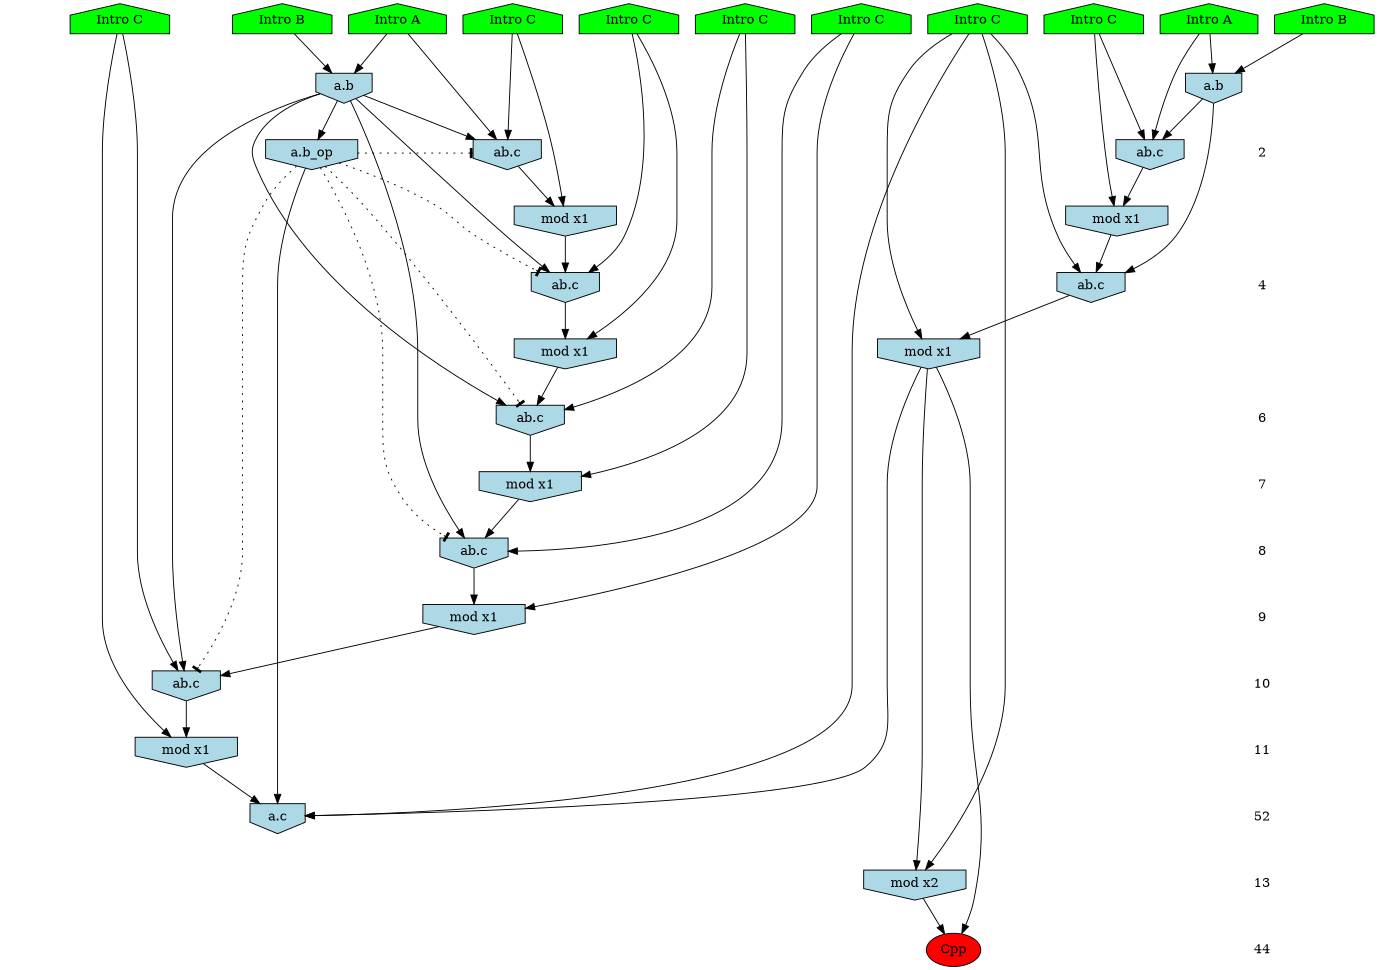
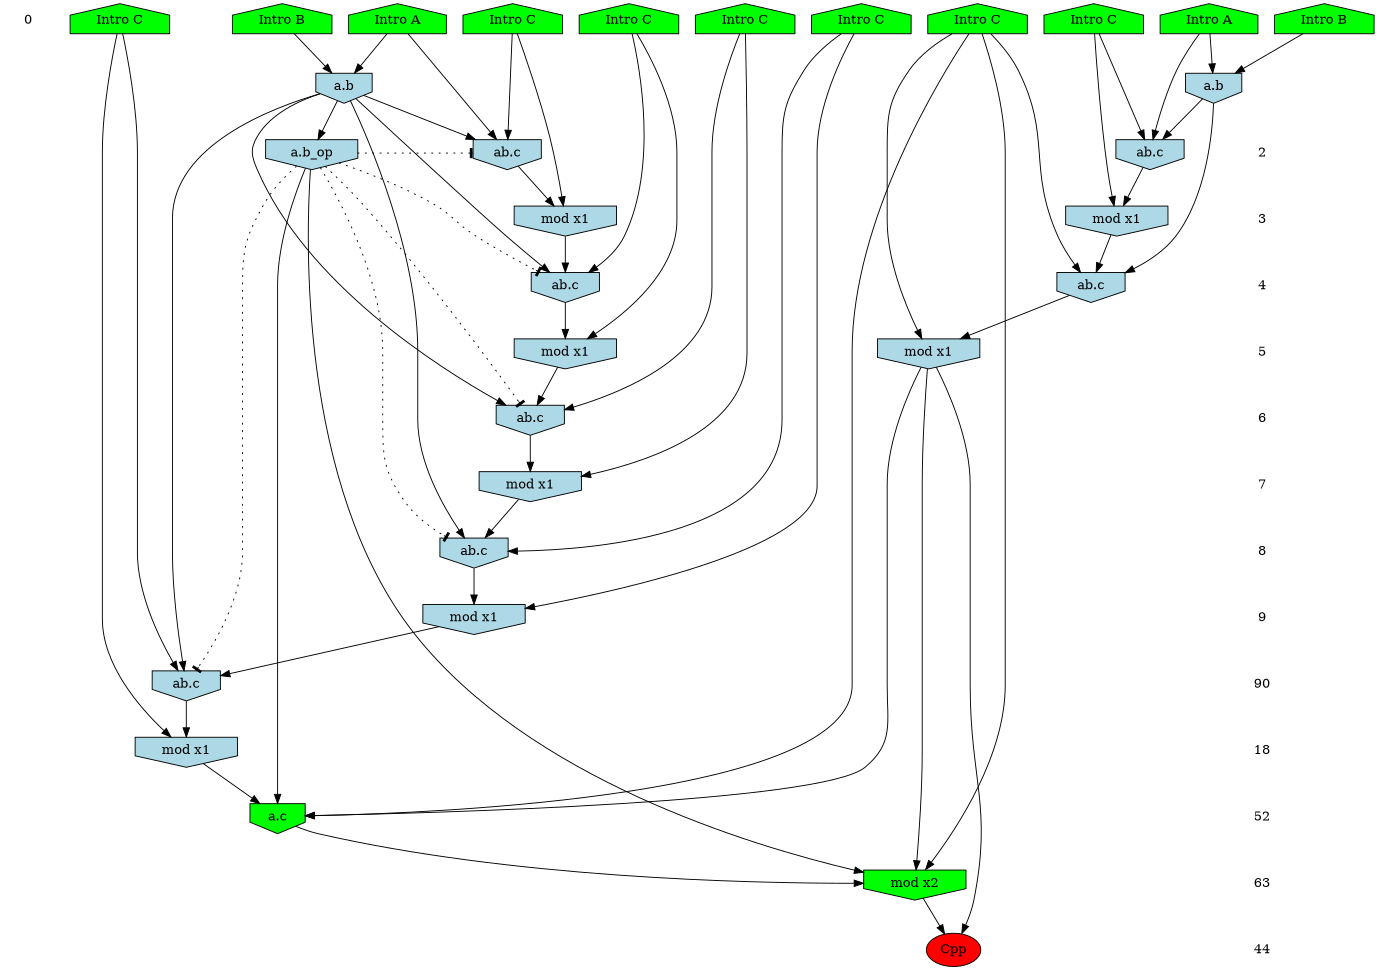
none -> (29, 20)
none -> (1263, 219)
none -> (1263, 352)
none -> (422, 642)
(1263, 684) -> (1263, 684)
(1263, 751) -> (1263, 751)
(278, 817) -> (278, 817)
none -> (573, 871)
(915, 883) -> (915, 883)
(1263, 883) -> (1263, 883)
